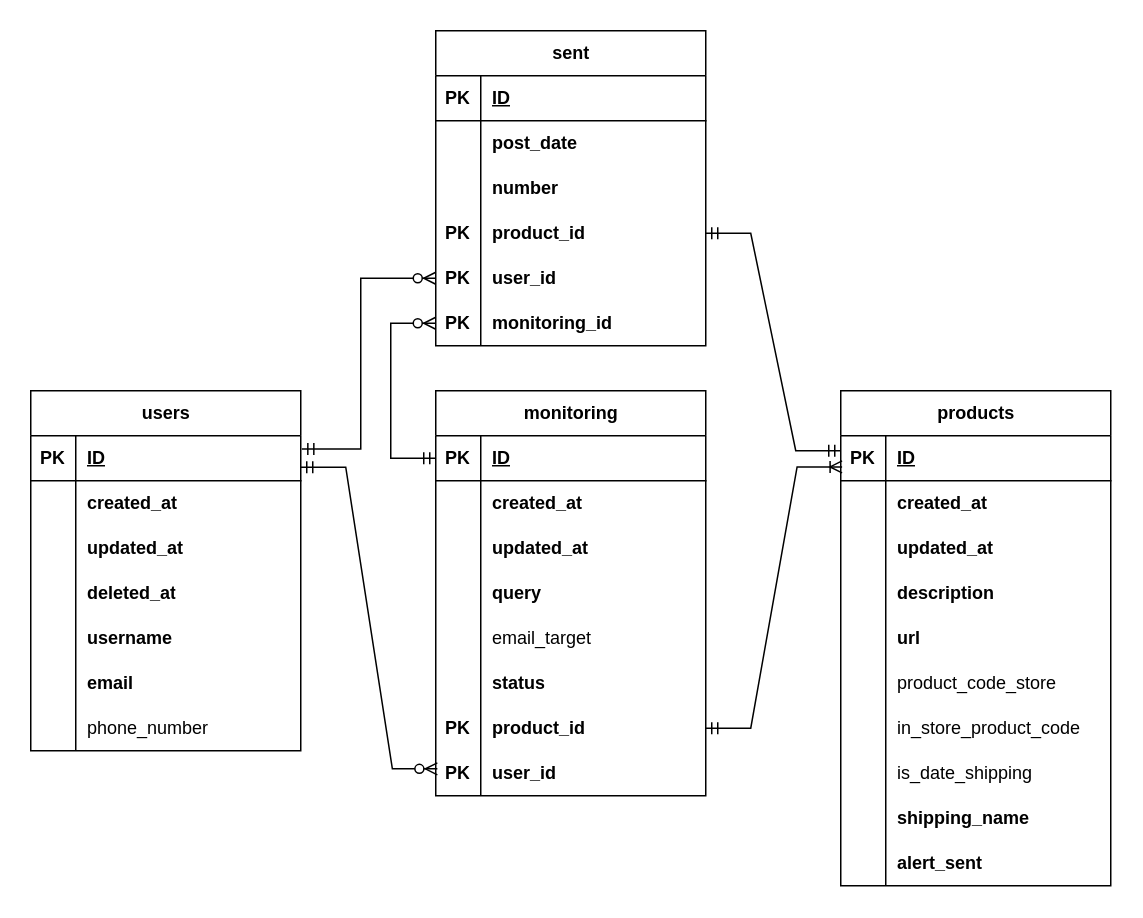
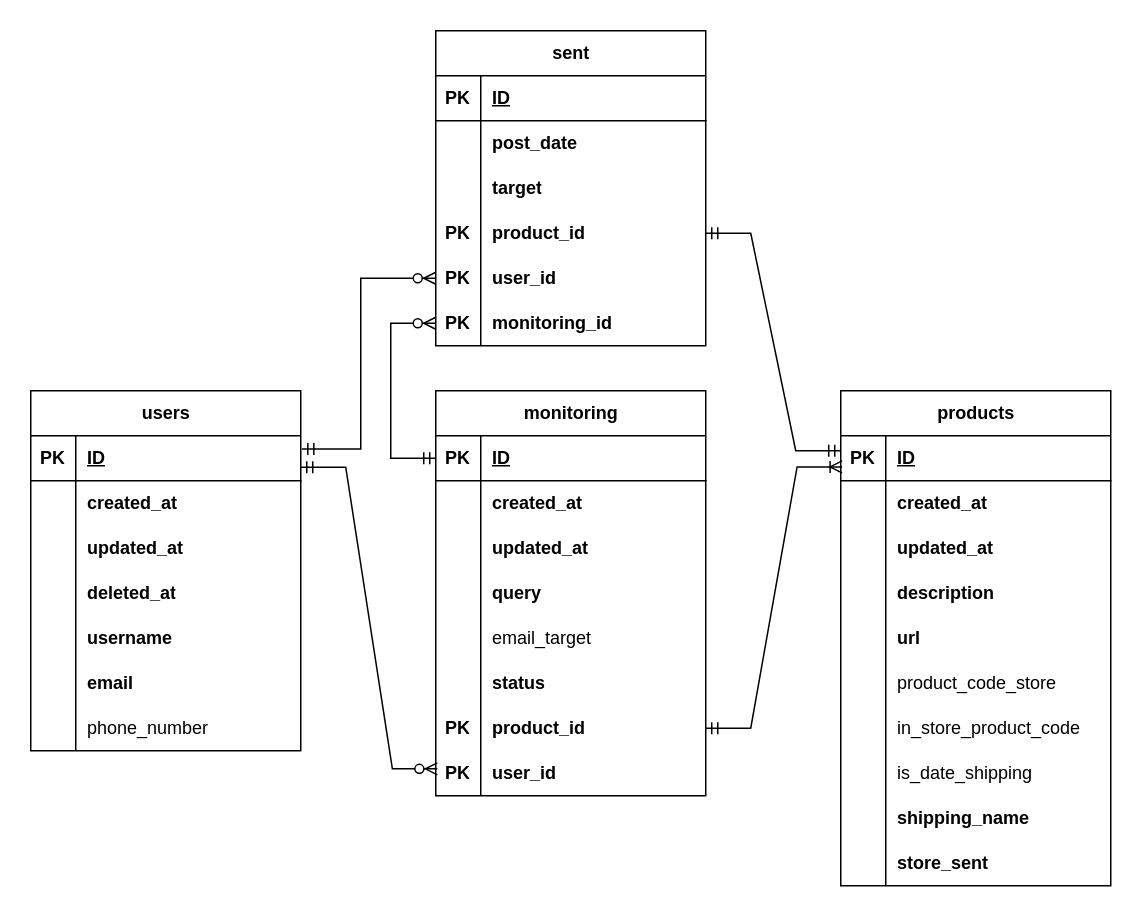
(523, 188) -> (523, 188)
(946, 863) -> (948, 863)
